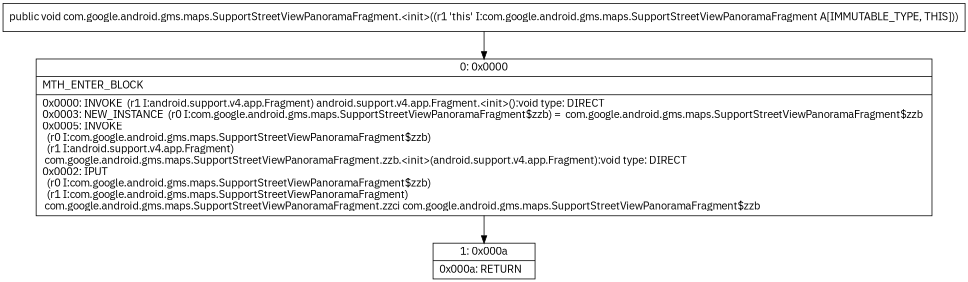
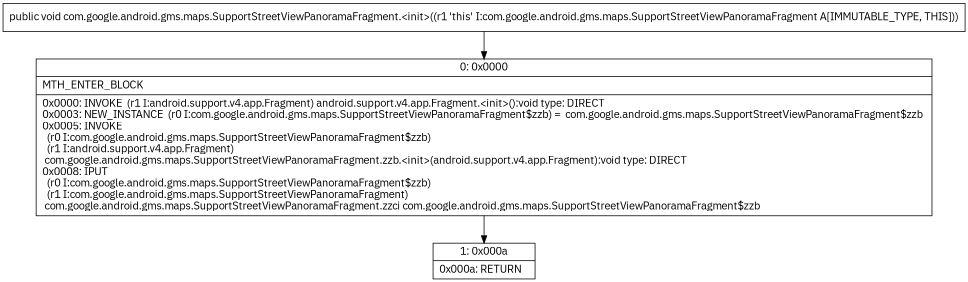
(78, 172) -> (78, 172)
